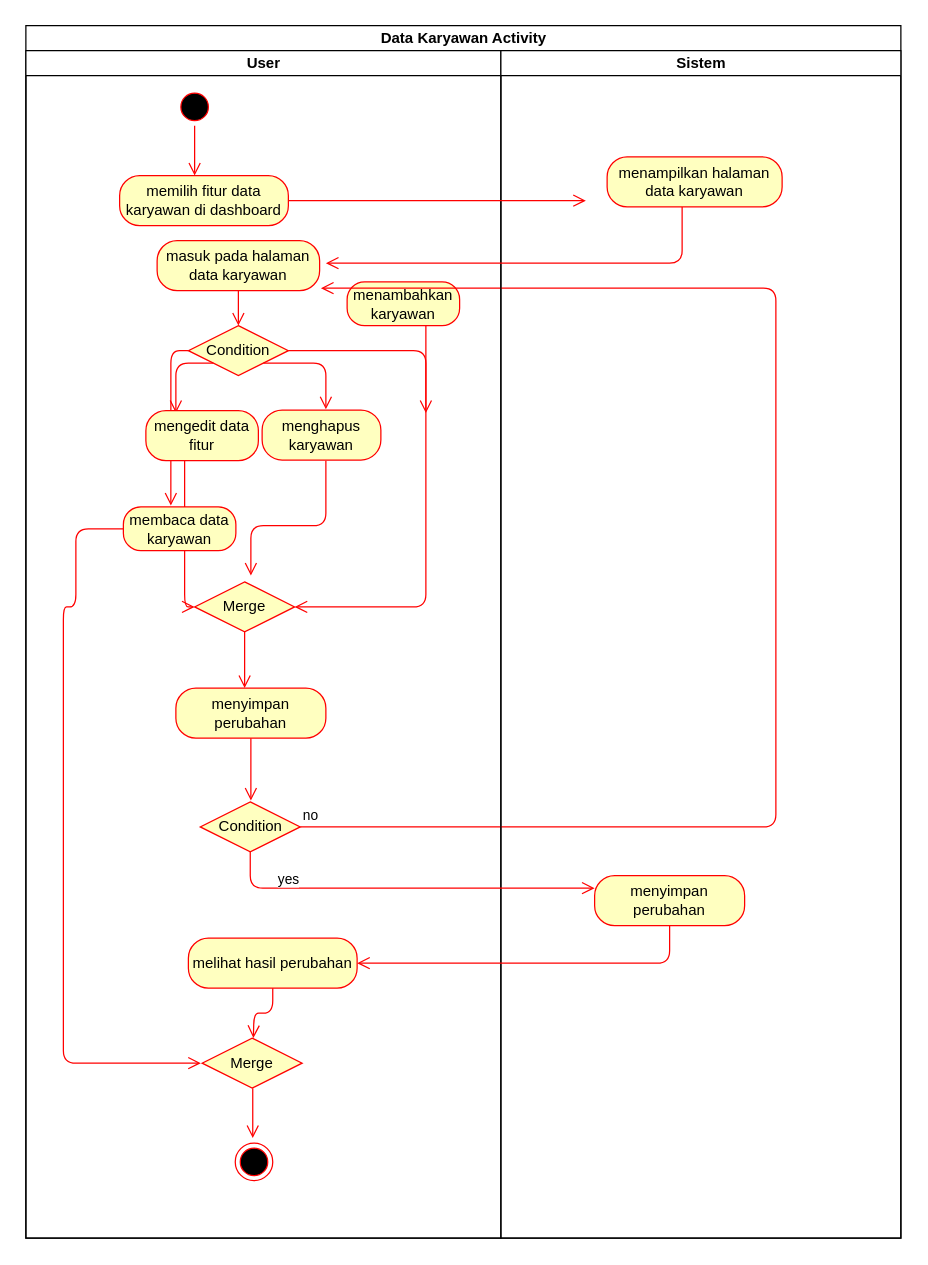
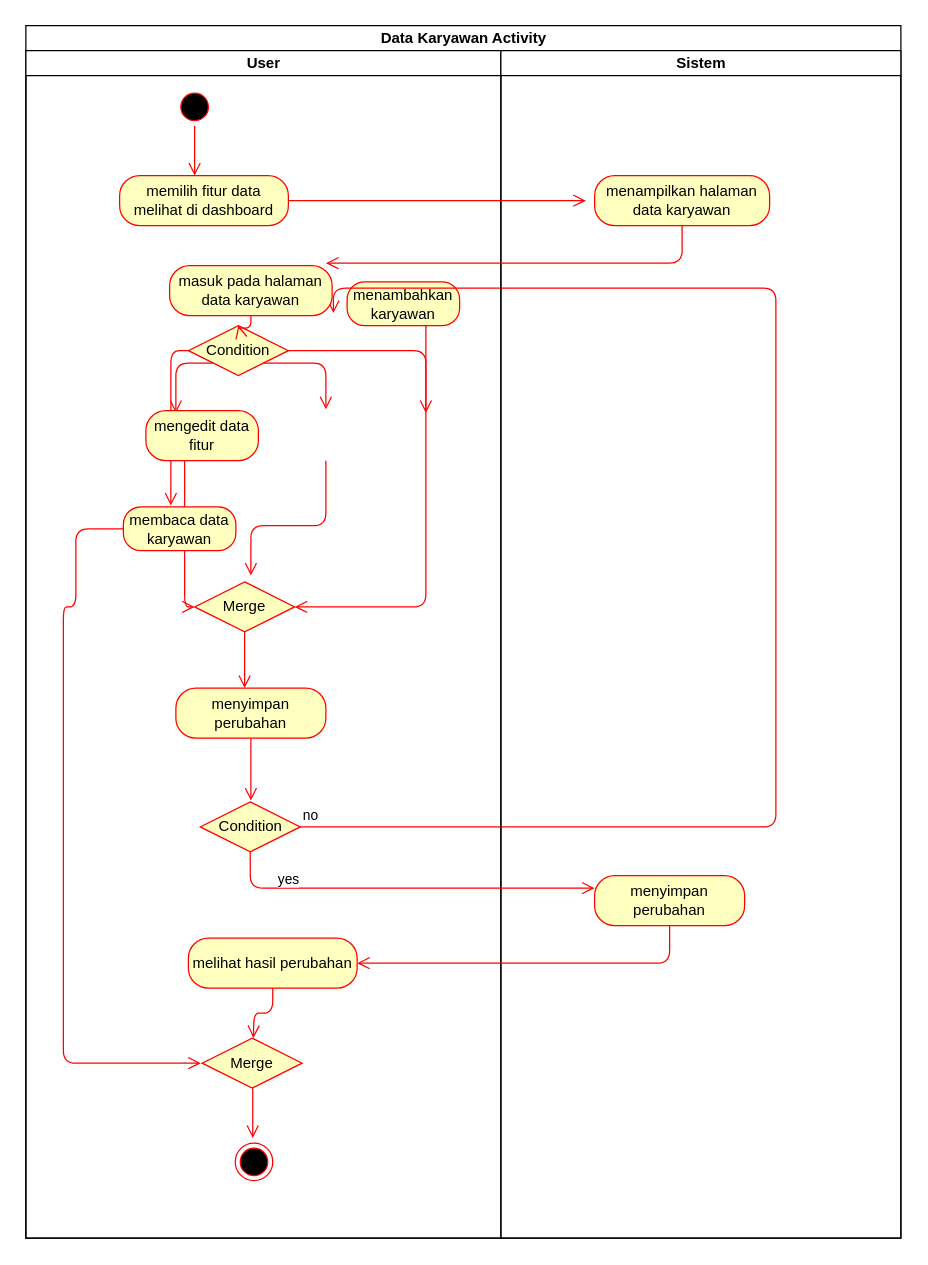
(694, 182) -> (682, 201)
(204, 201) -> (204, 201)
(238, 266) -> (251, 291)
(321, 435) -> none
